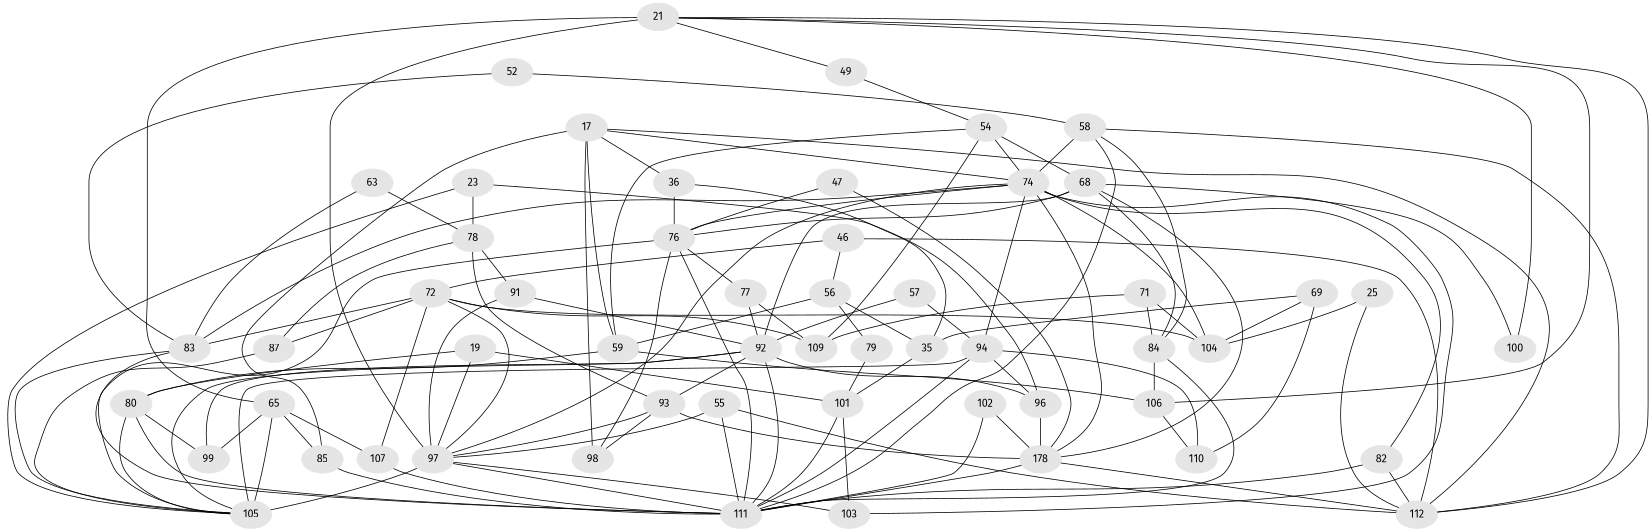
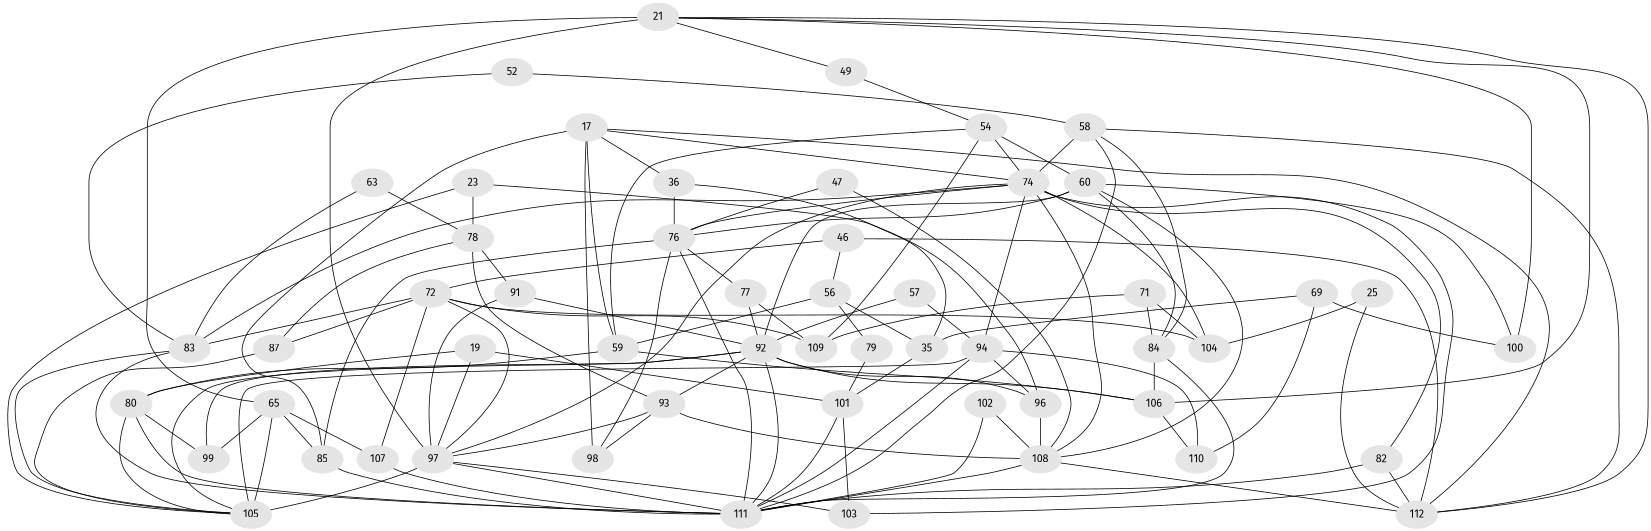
(1085, 183) -> (1085, 183)
(1263, 321) -> (1413, 327)
(309, 358) -> (435, 270)
none -> (927, 383)
(720, 404) -> none
(1041, 459) -> (1041, 459)
